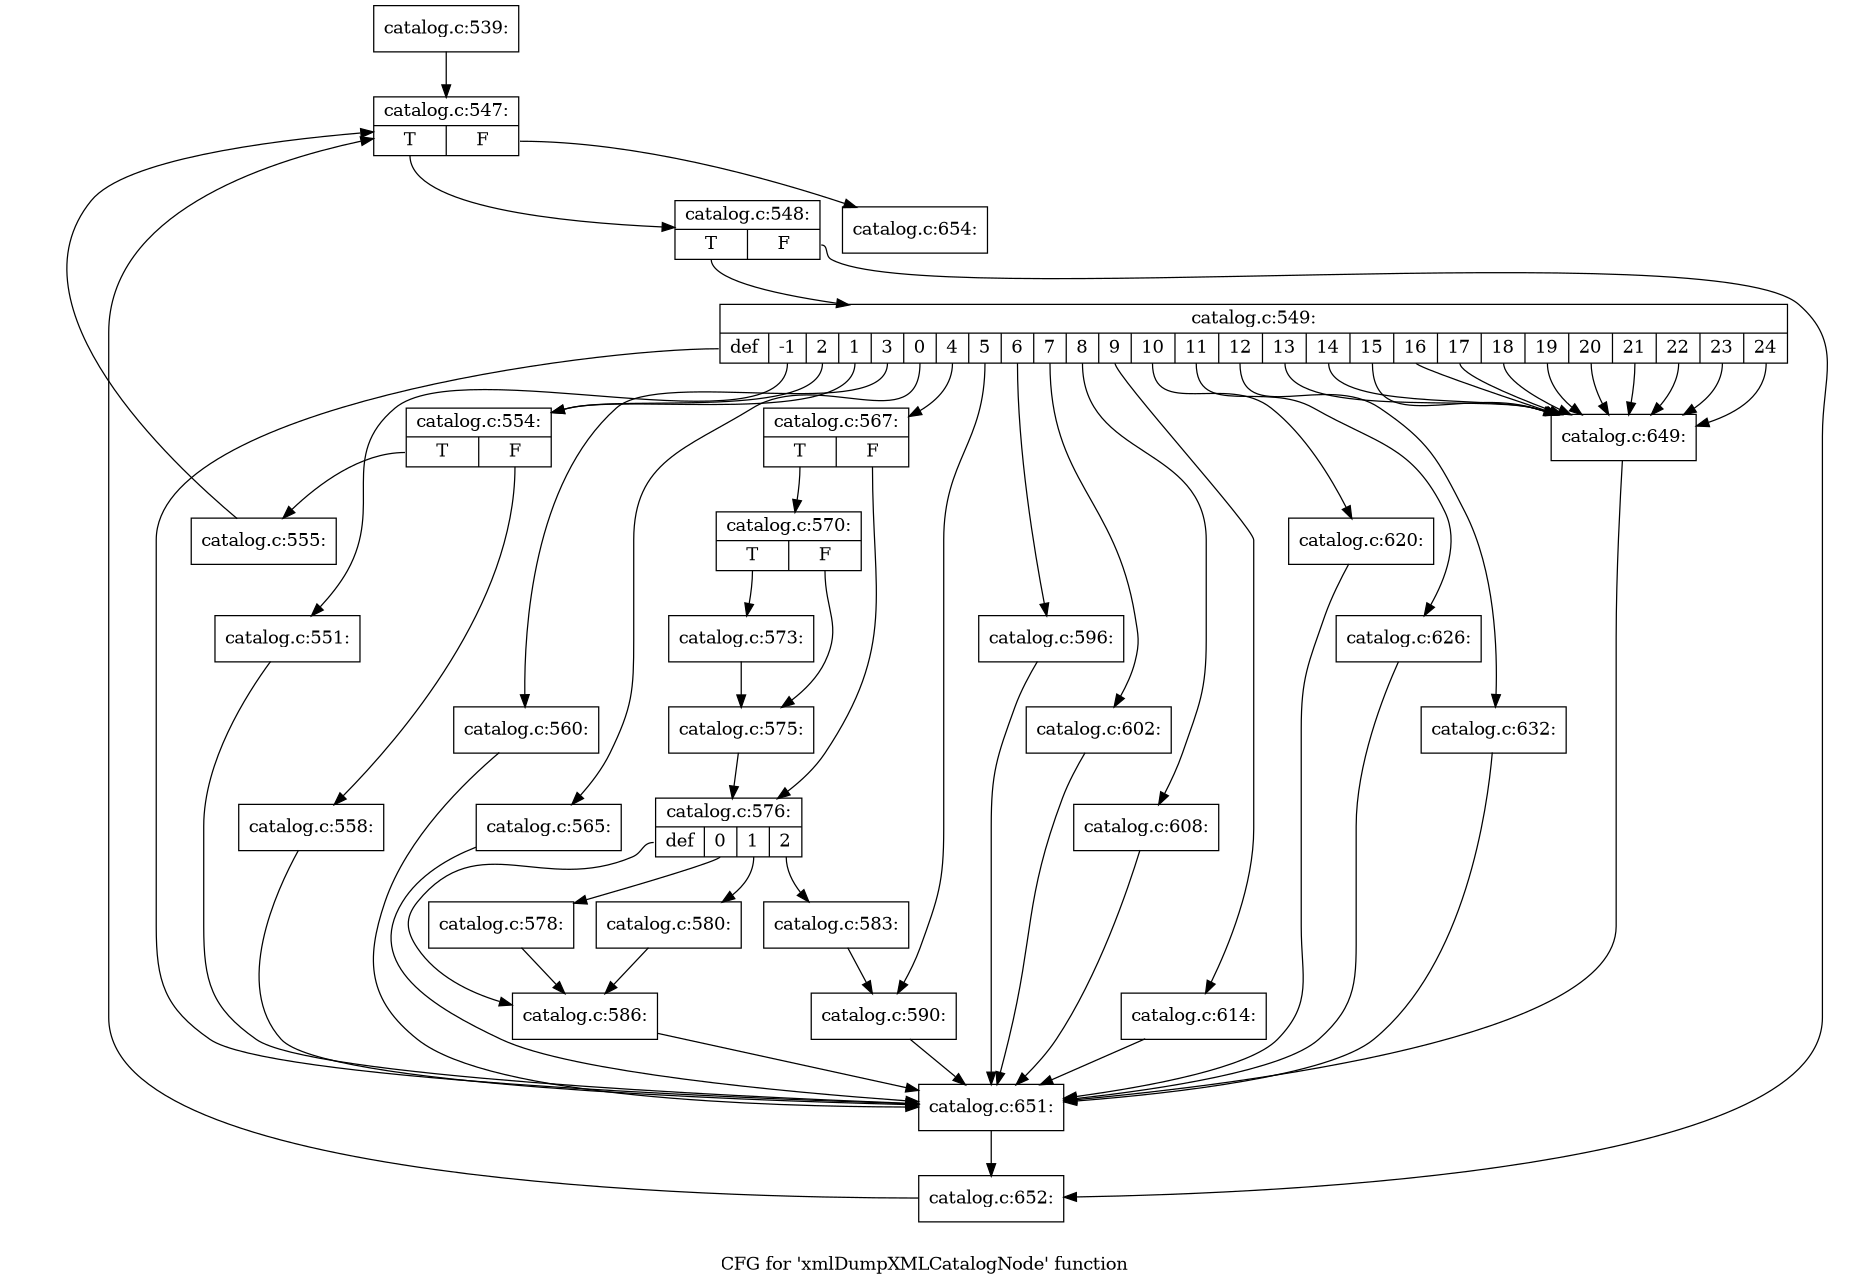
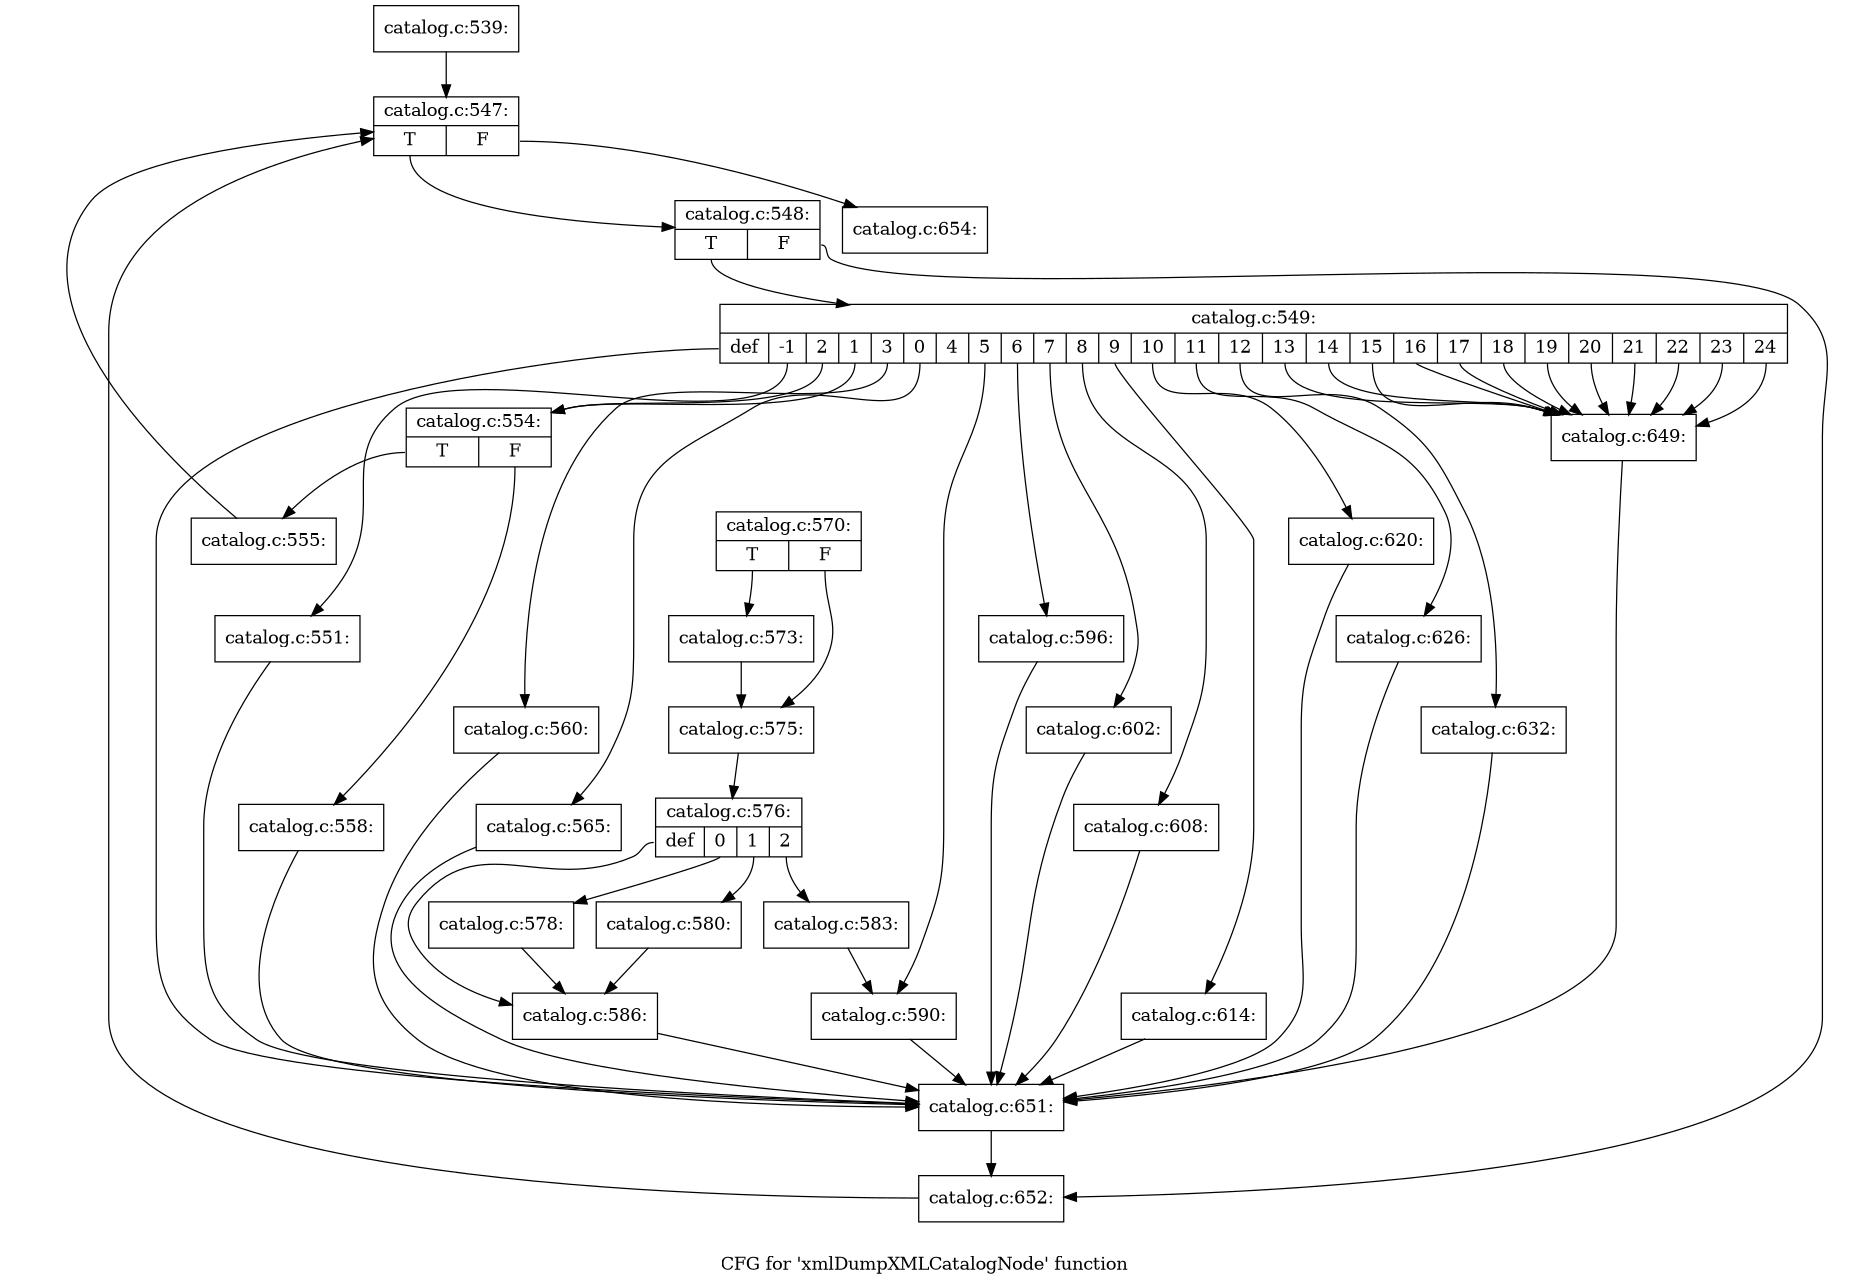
(836, 438) -> none
